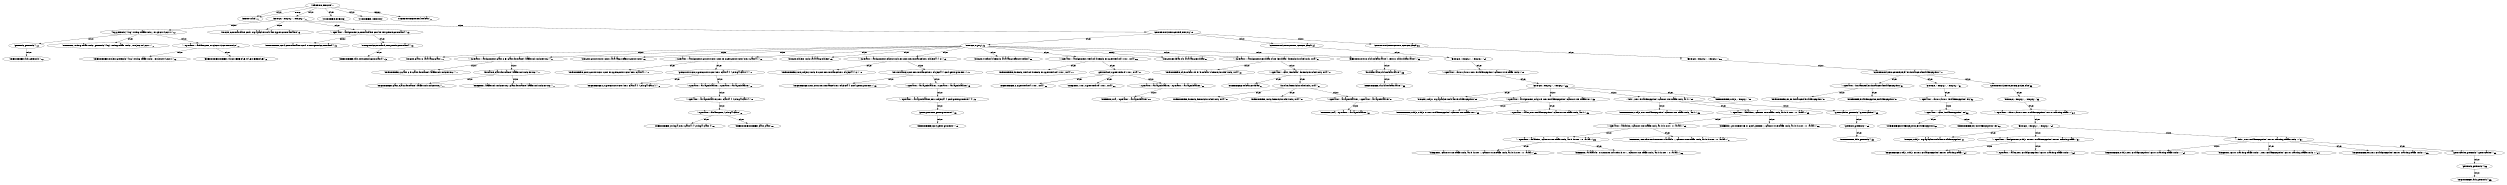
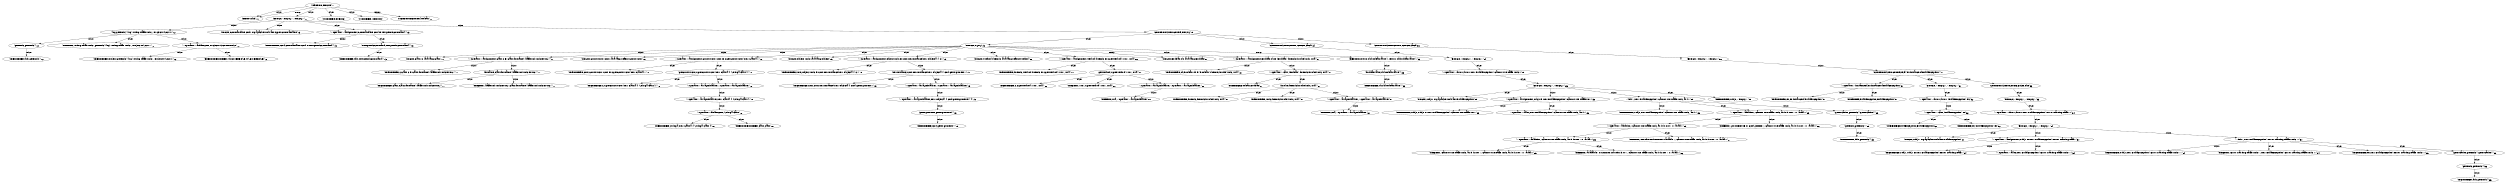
(1259, 52) -> (1259, 52)
